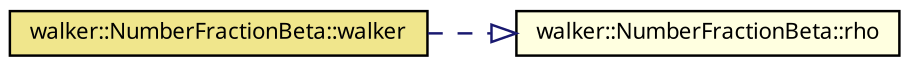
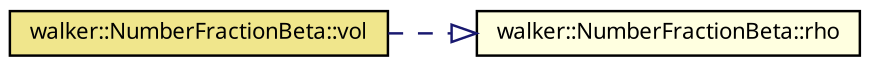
(219, 33) -> (199, 33)
